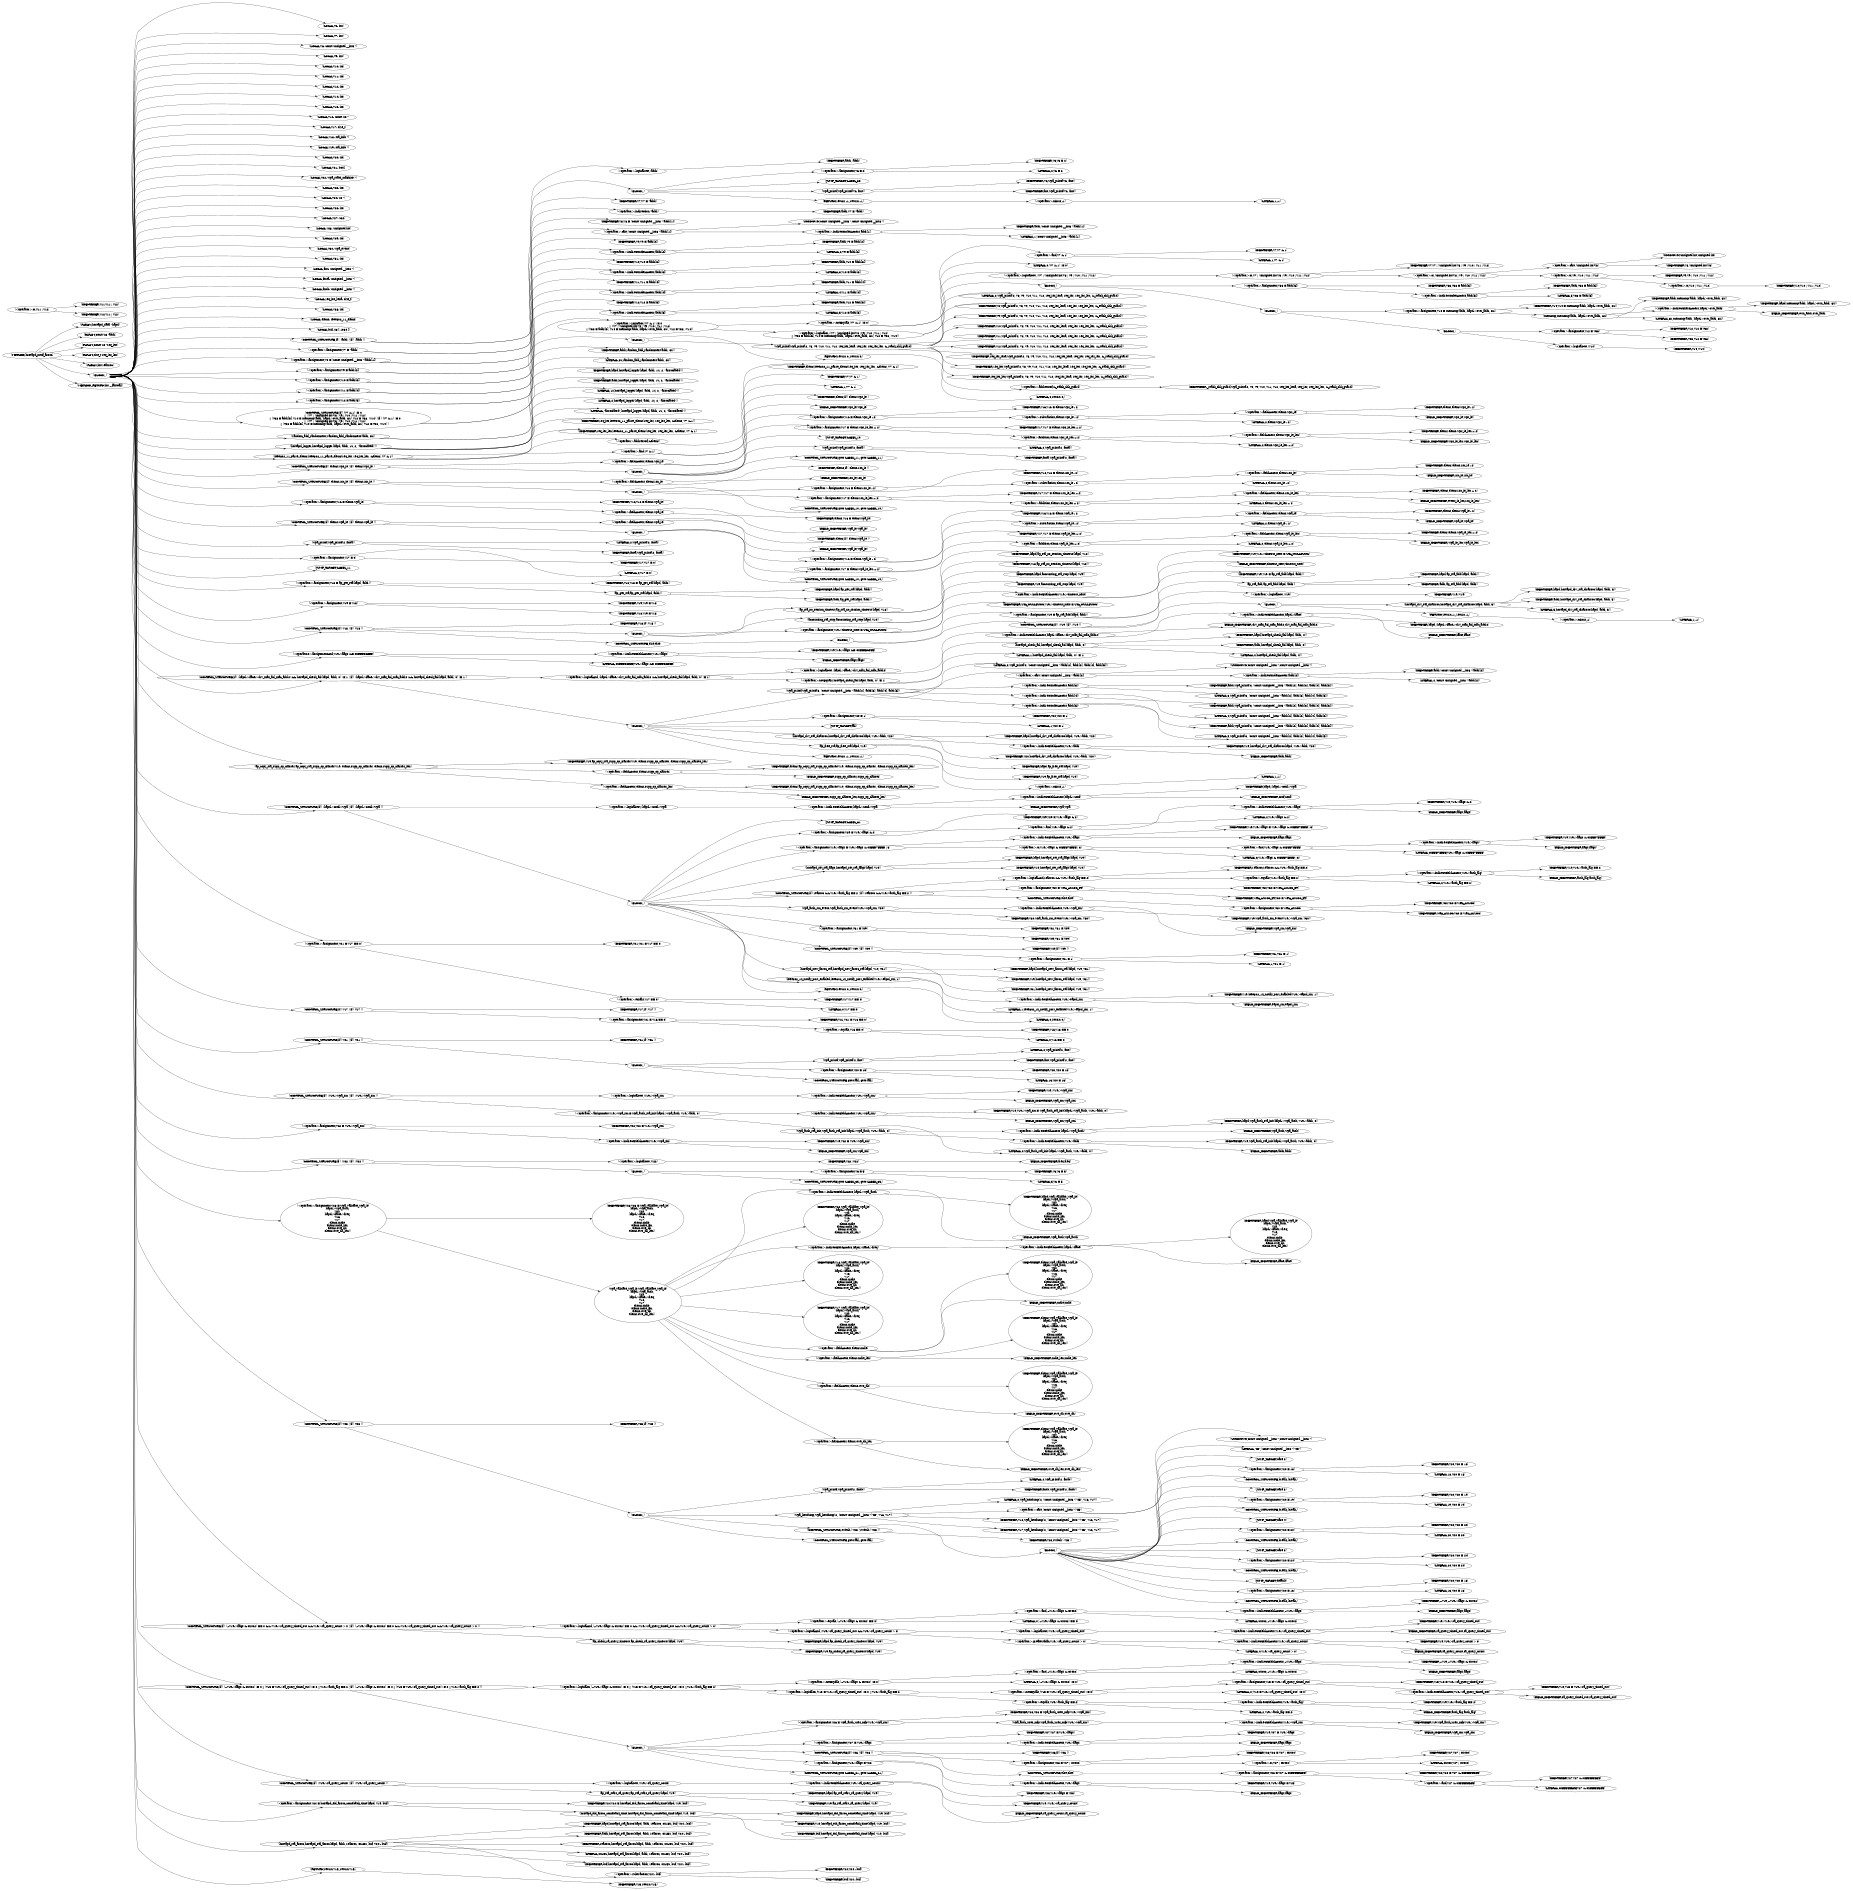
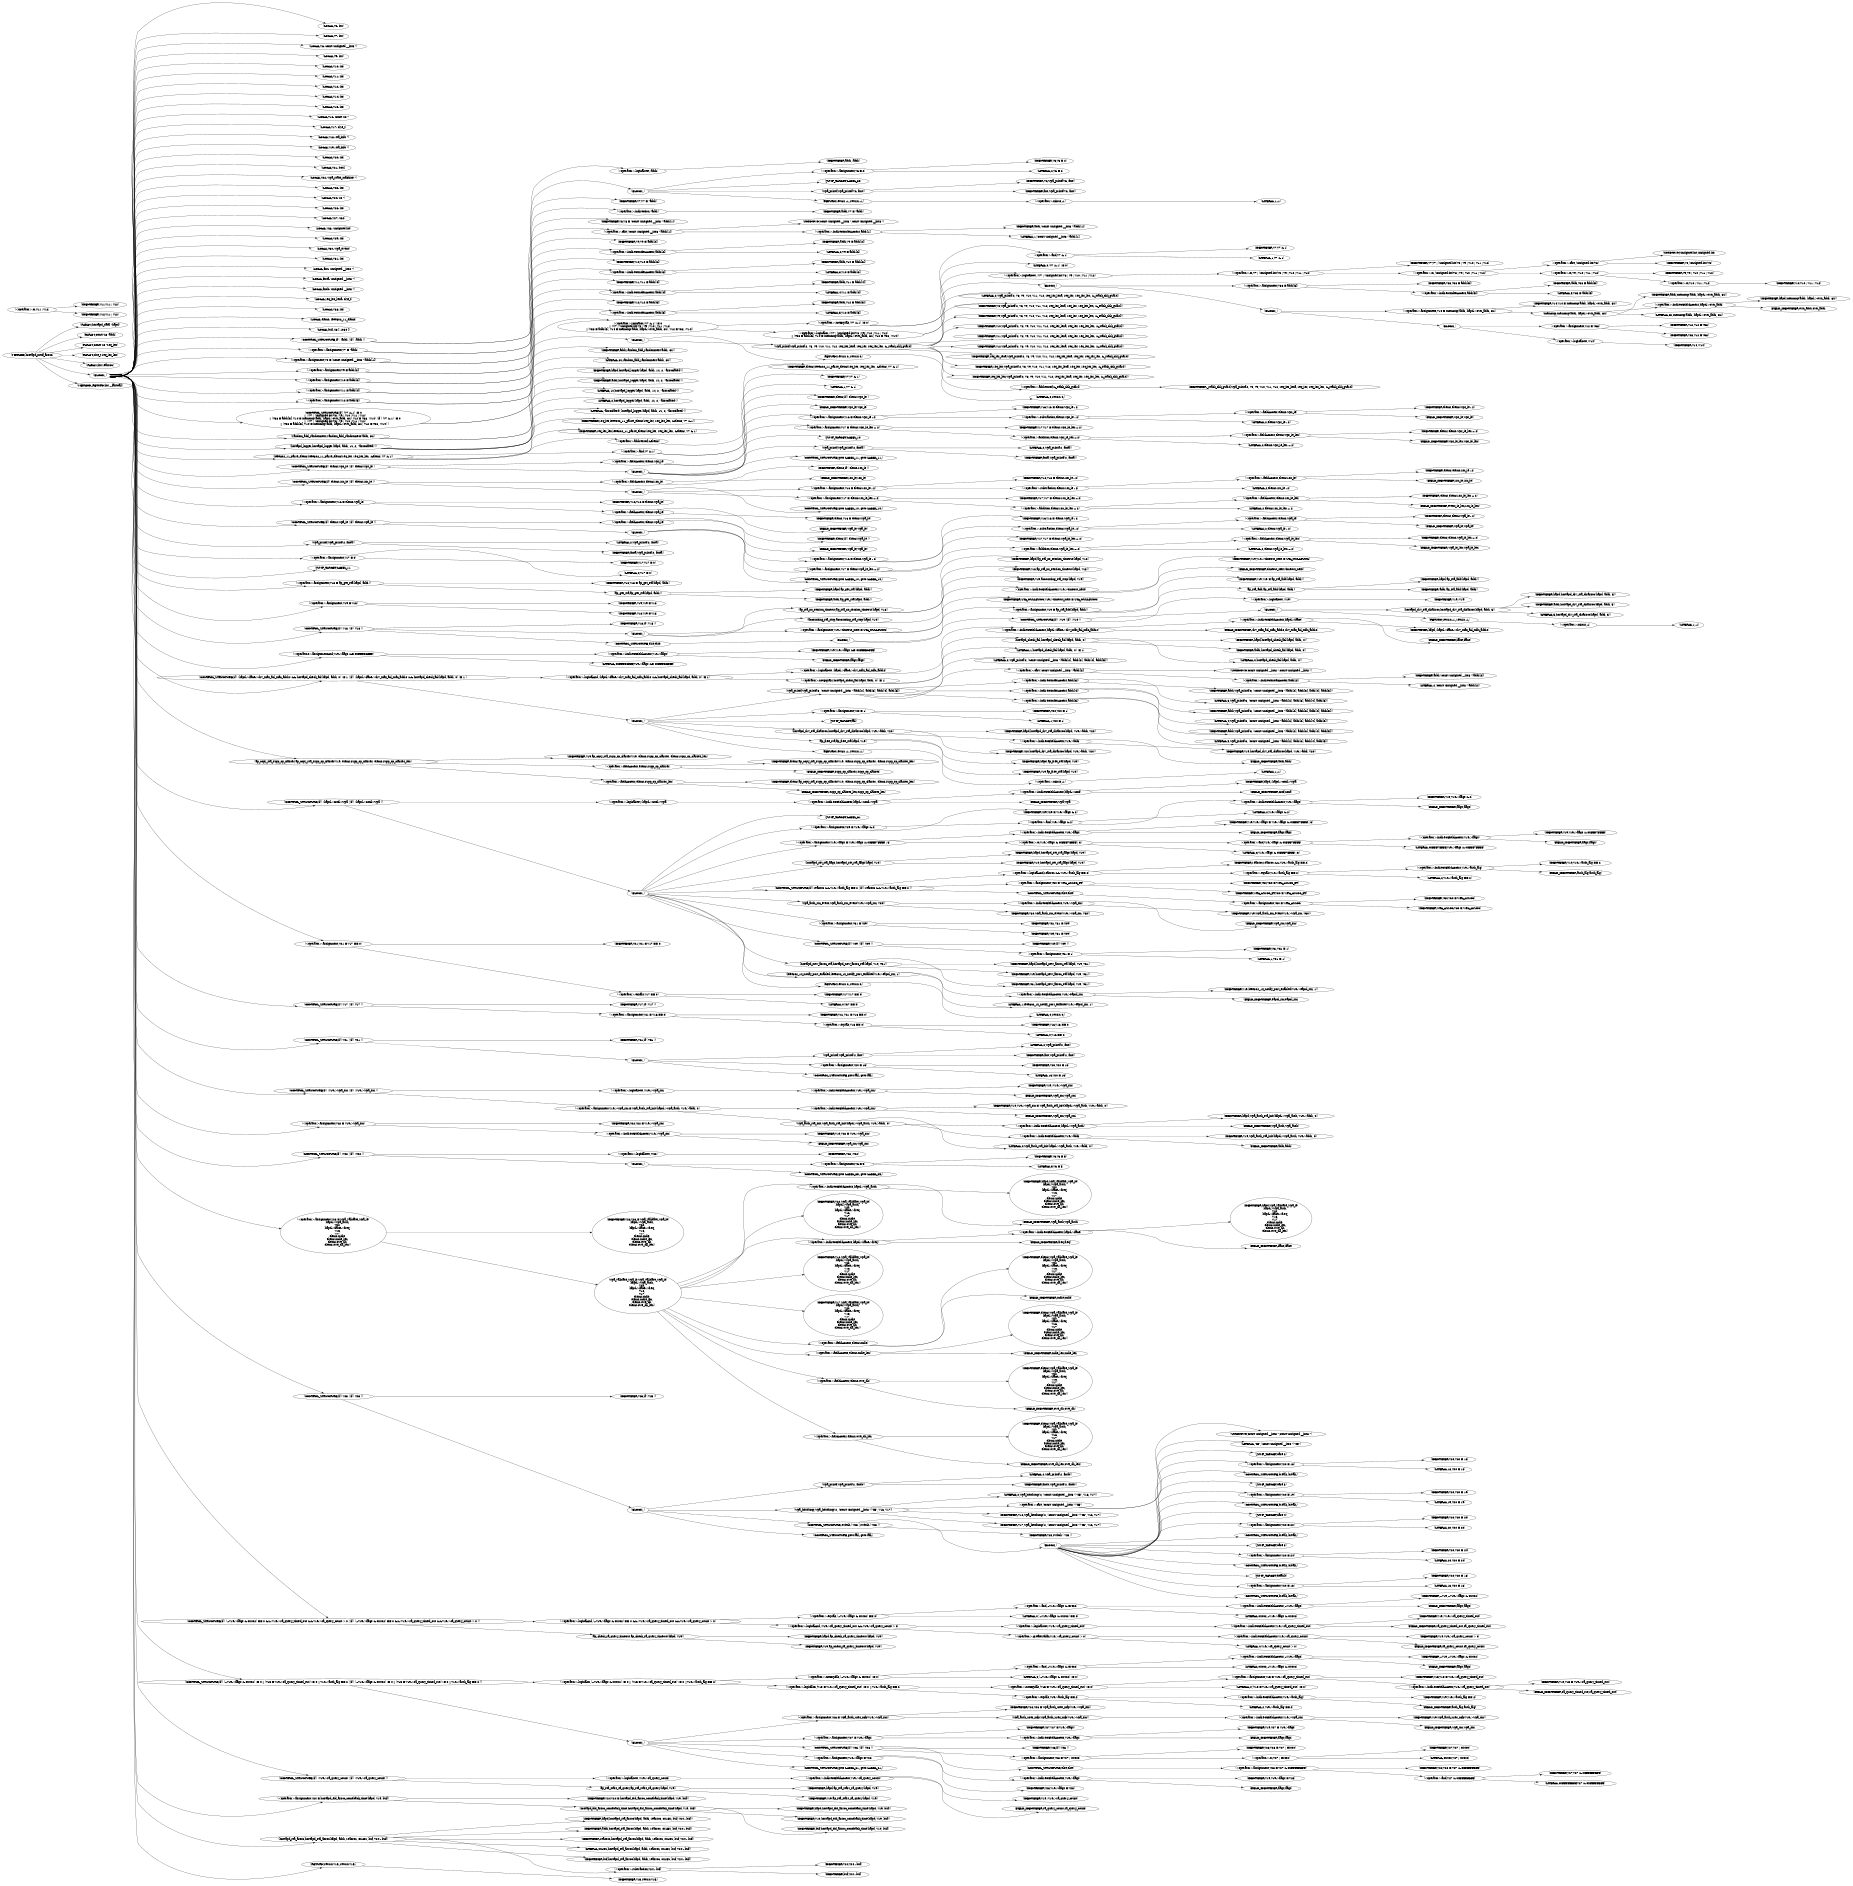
(1050, 574) -> none
(843, 1010) -> (843, 1005)
(943, 1162) -> (955, 1243)
